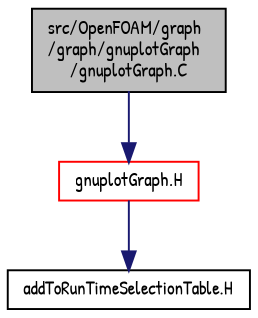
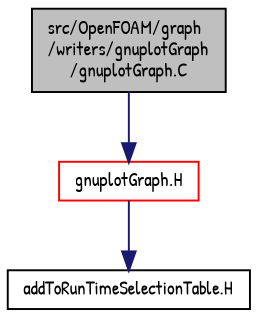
(129, 50) -> (129, 50)
